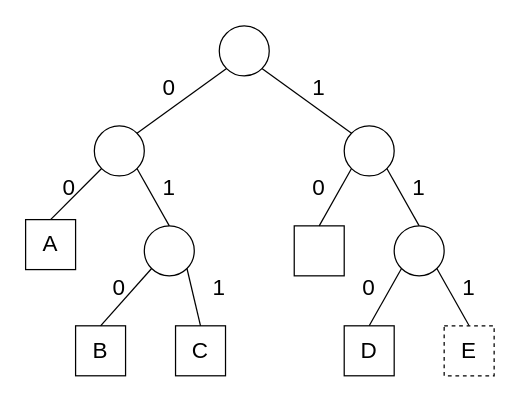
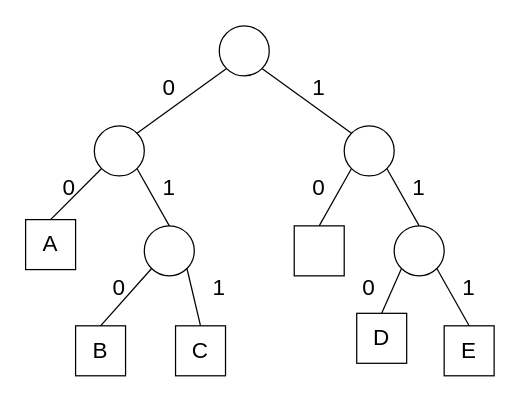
(369, 351) -> (382, 338)
(469, 351) -> (469, 351)
